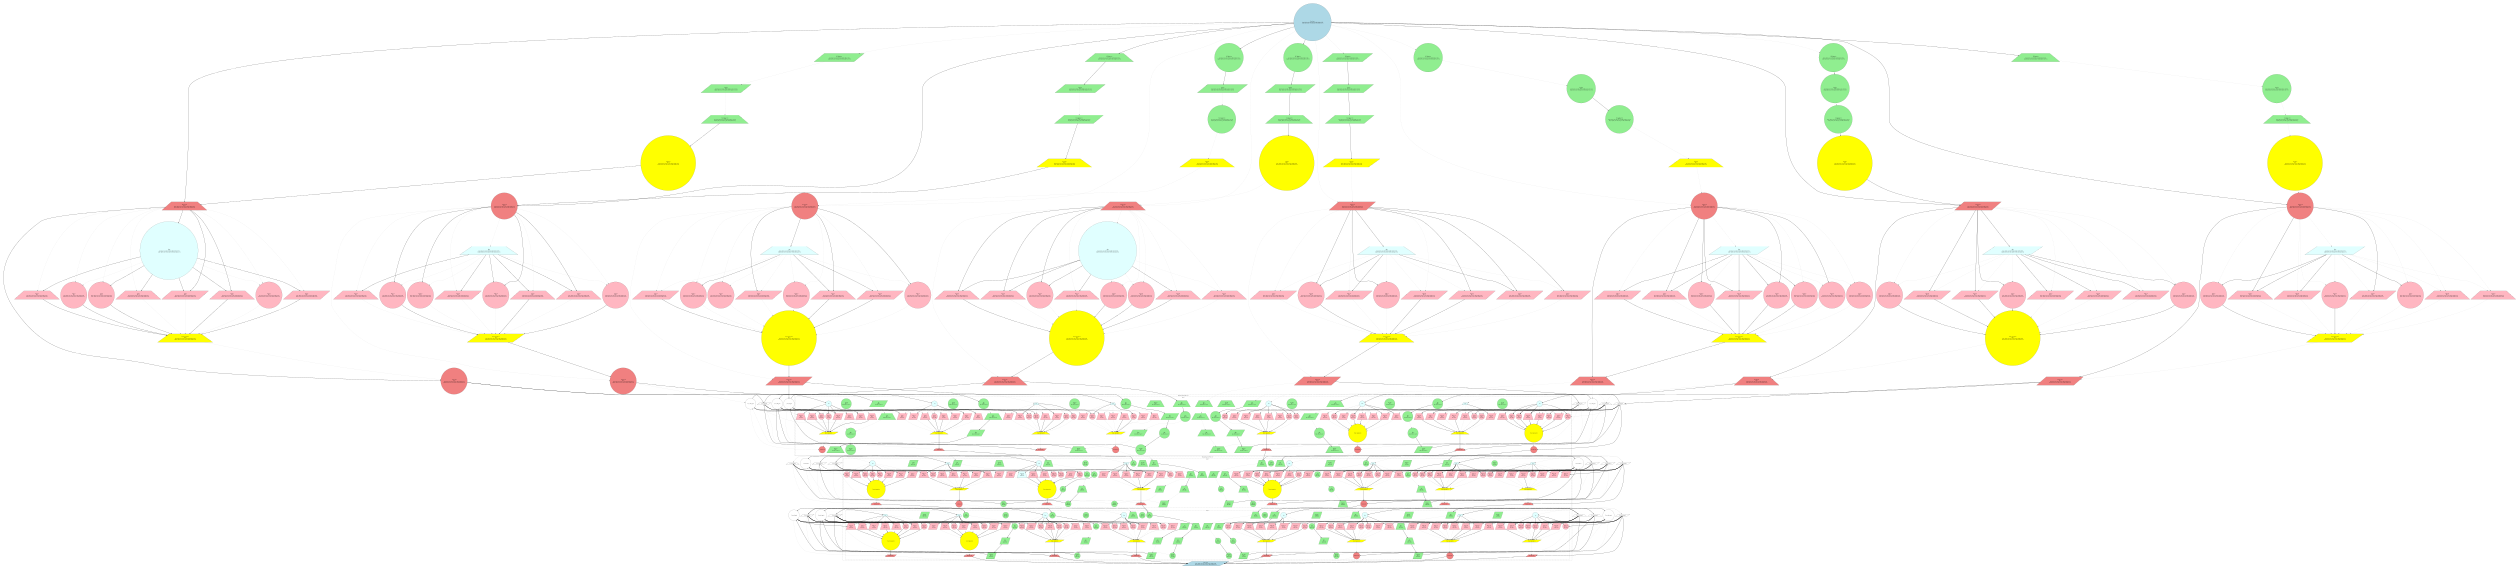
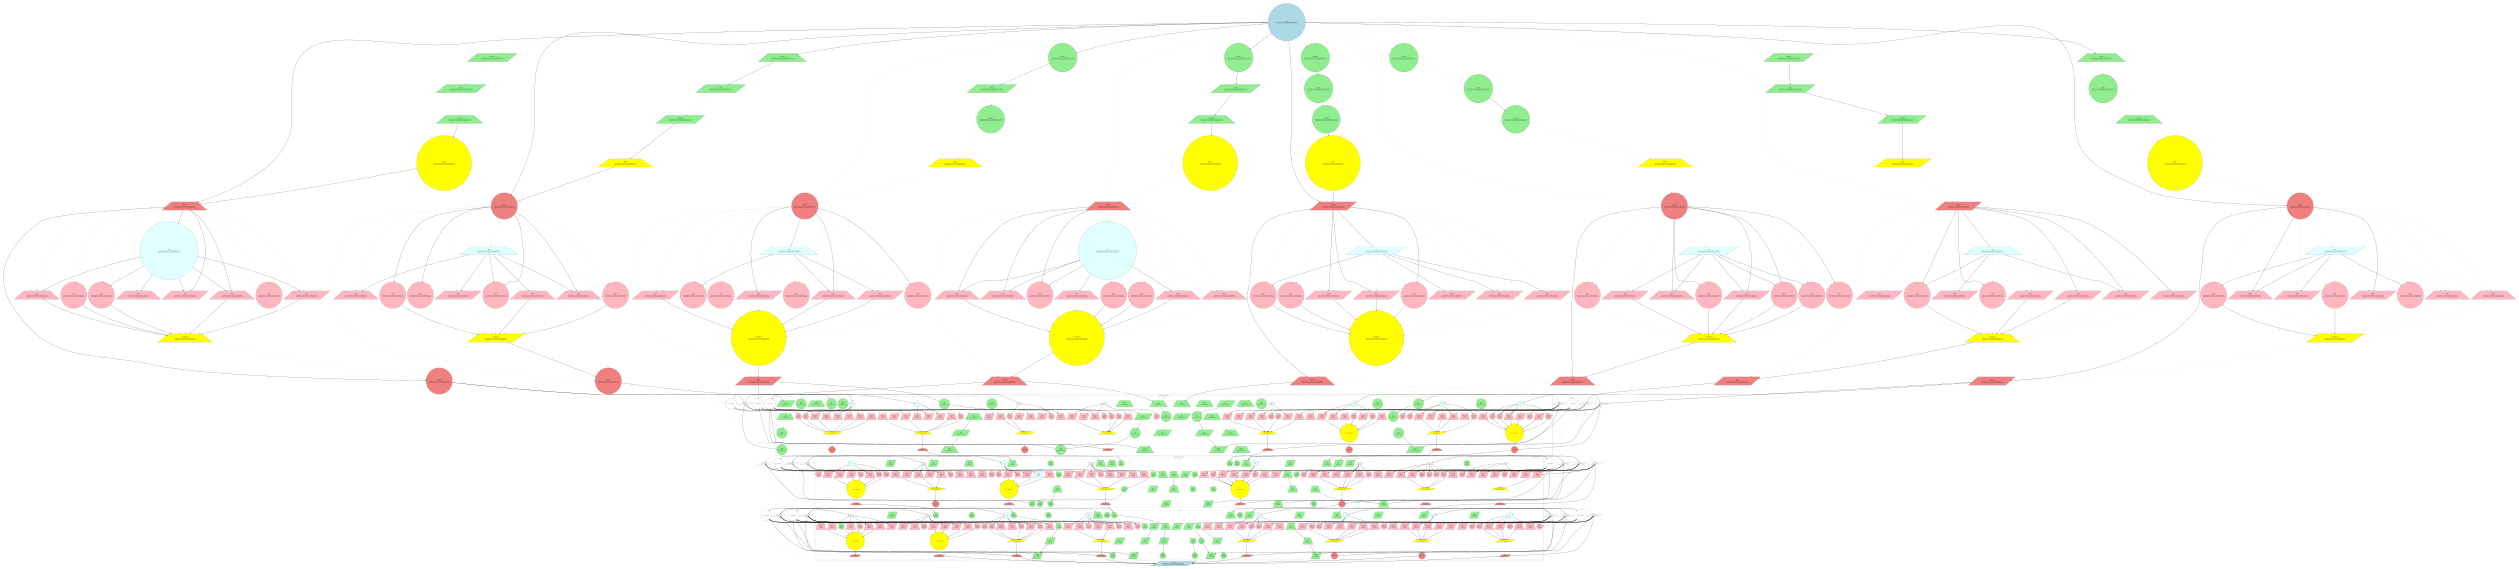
(1319, 433) -> none
(906, 526) -> (841, 526)
(1331, 526) -> (1363, 526)
